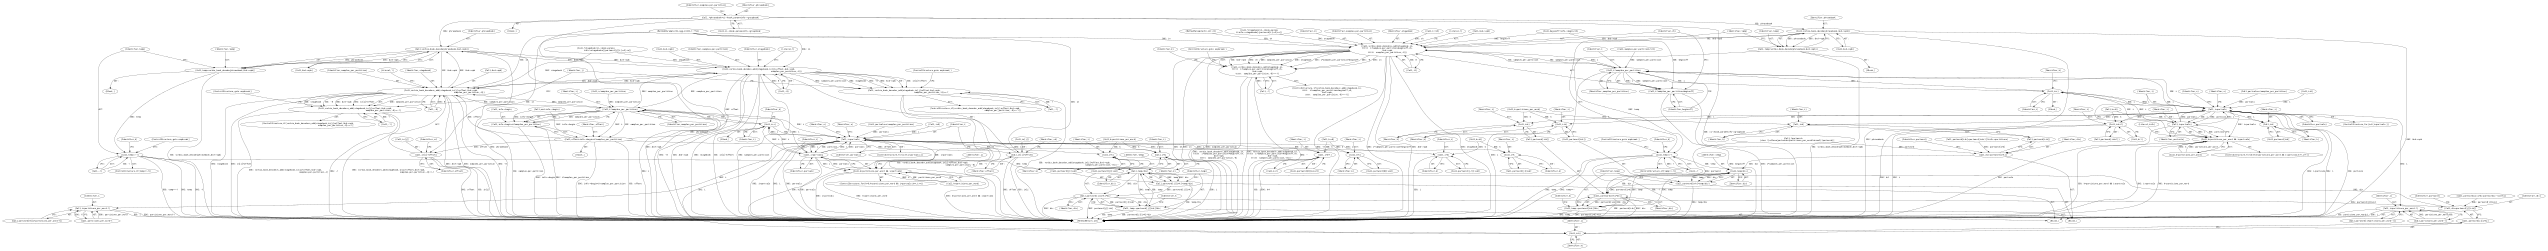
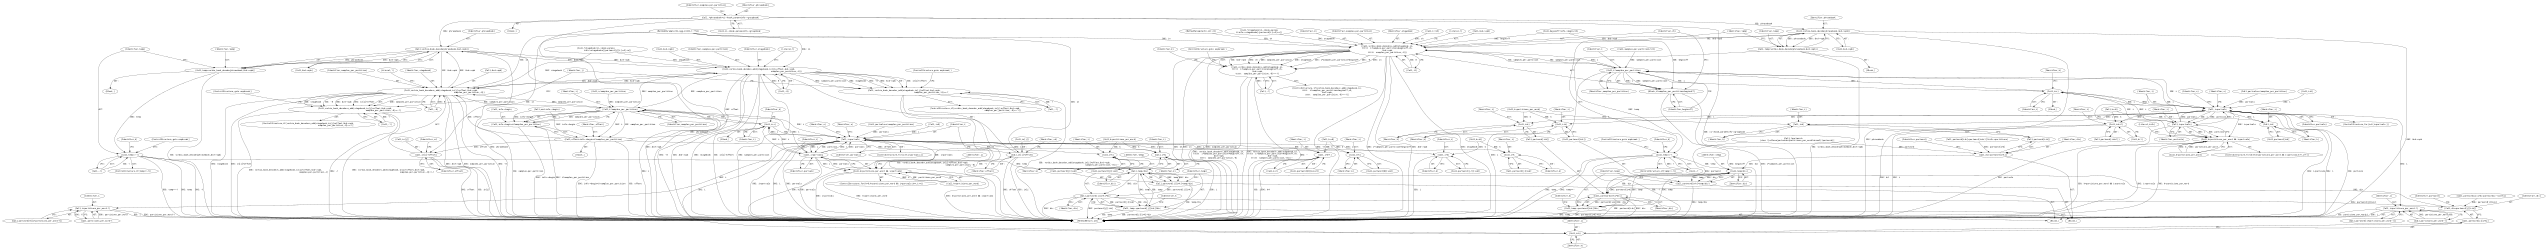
(1671, 91) -> (1671, 91)
